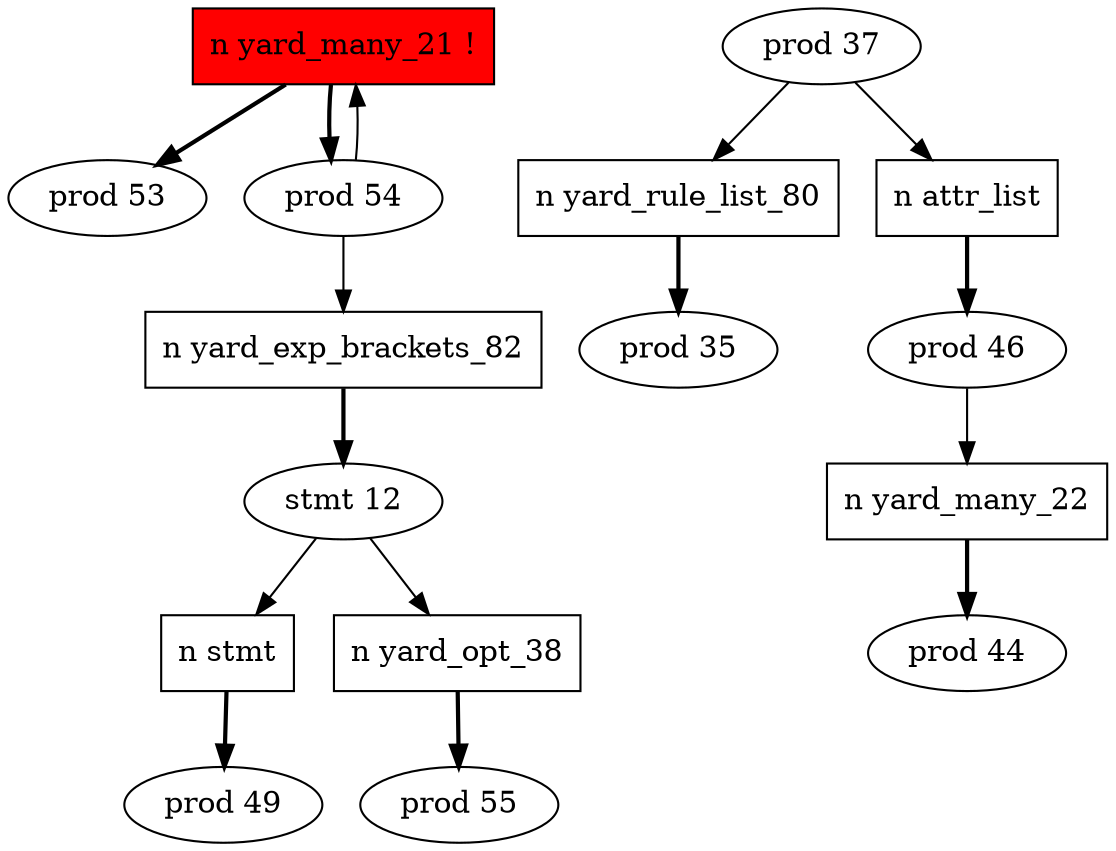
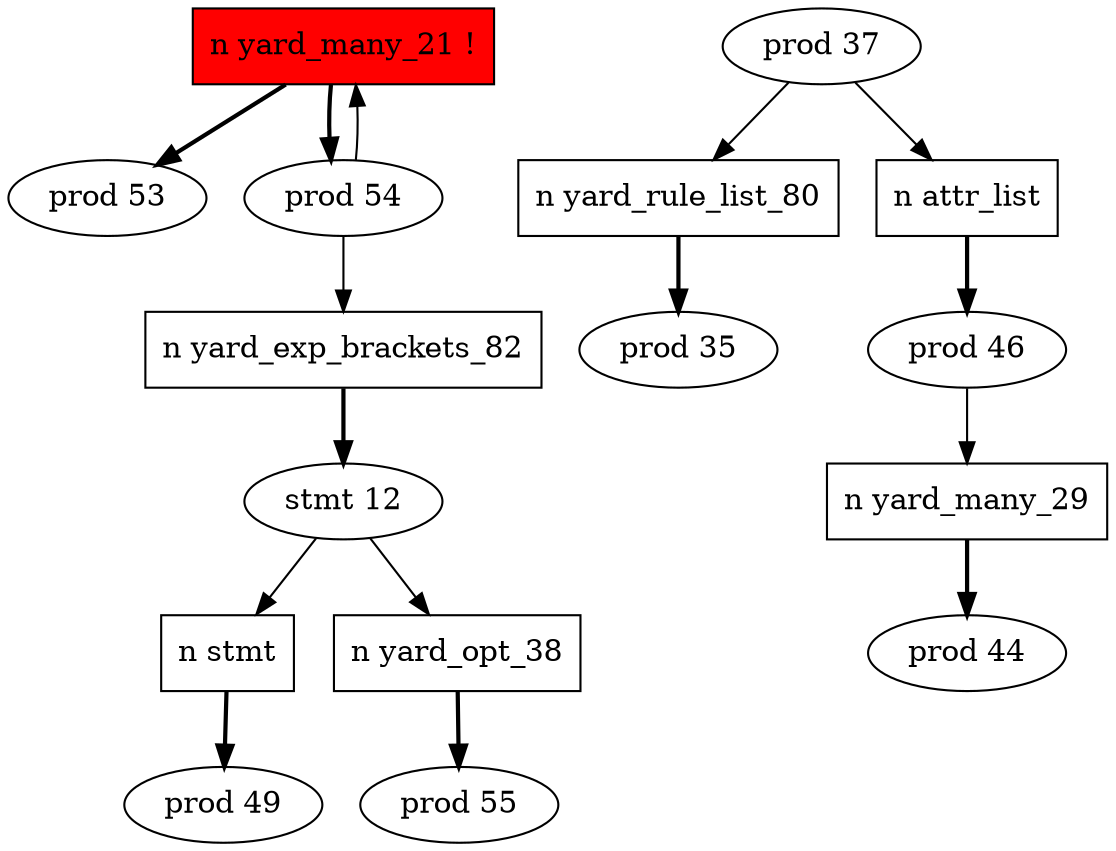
(967, 501) -> (967, 501)
